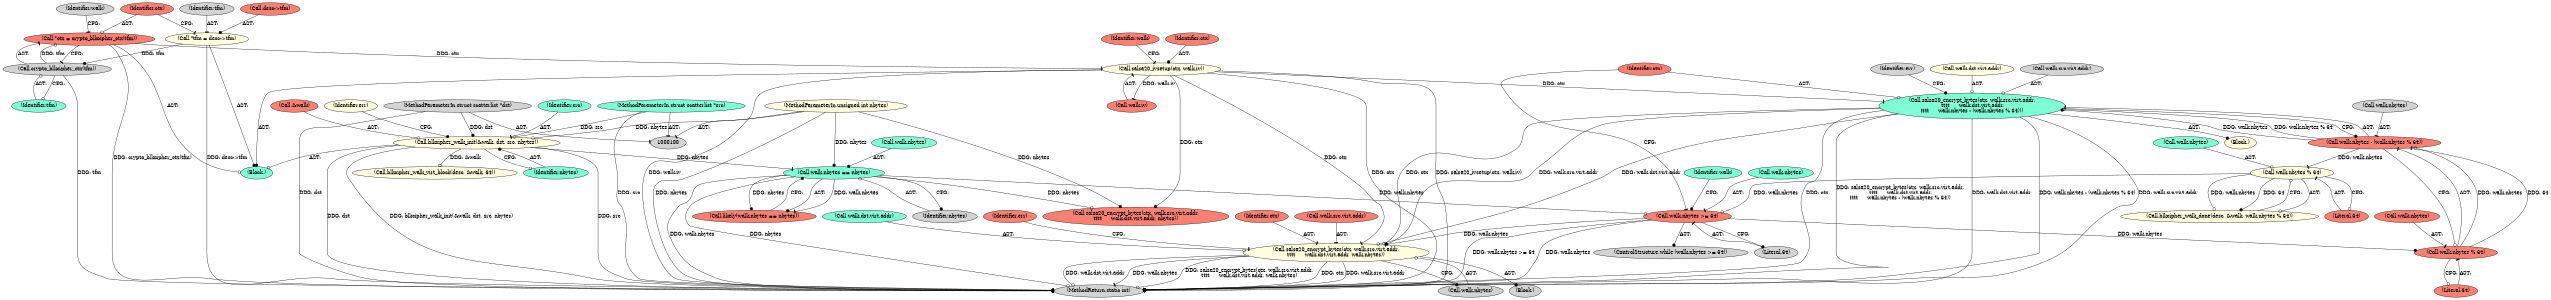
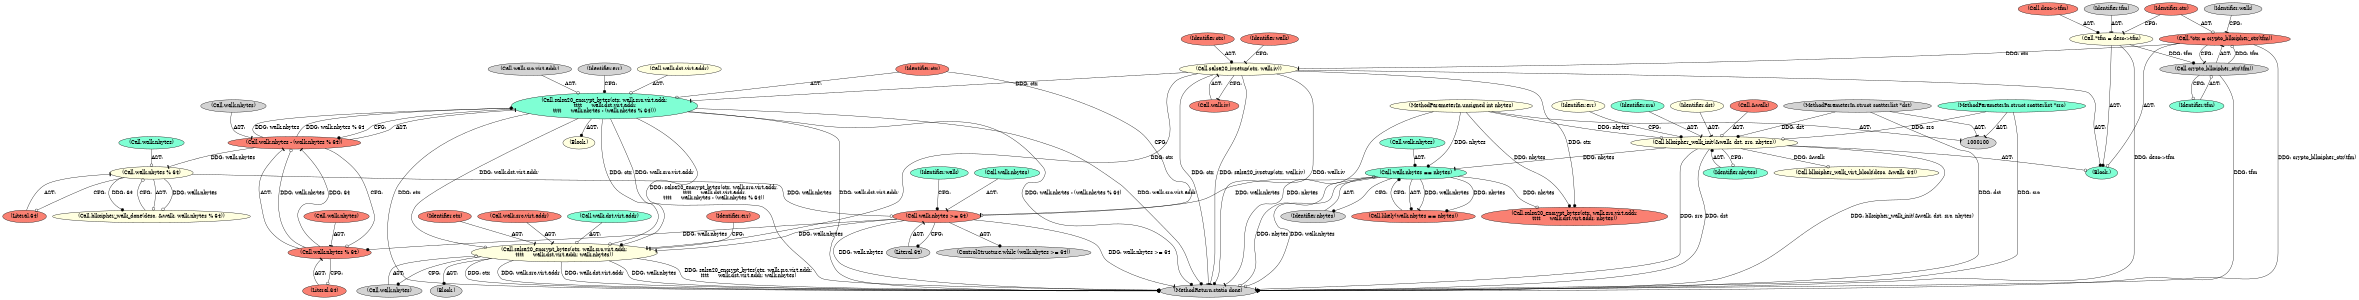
(1159, 84) -> (1237, 84)
none -> (1697, 106)
(1099, 291) -> (1208, 291)
